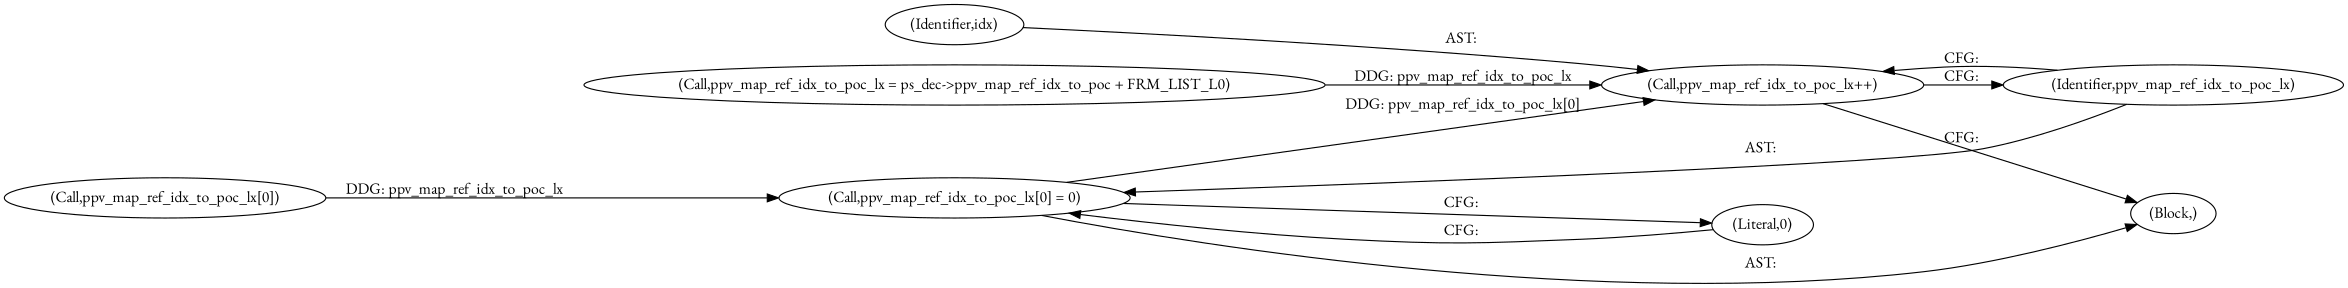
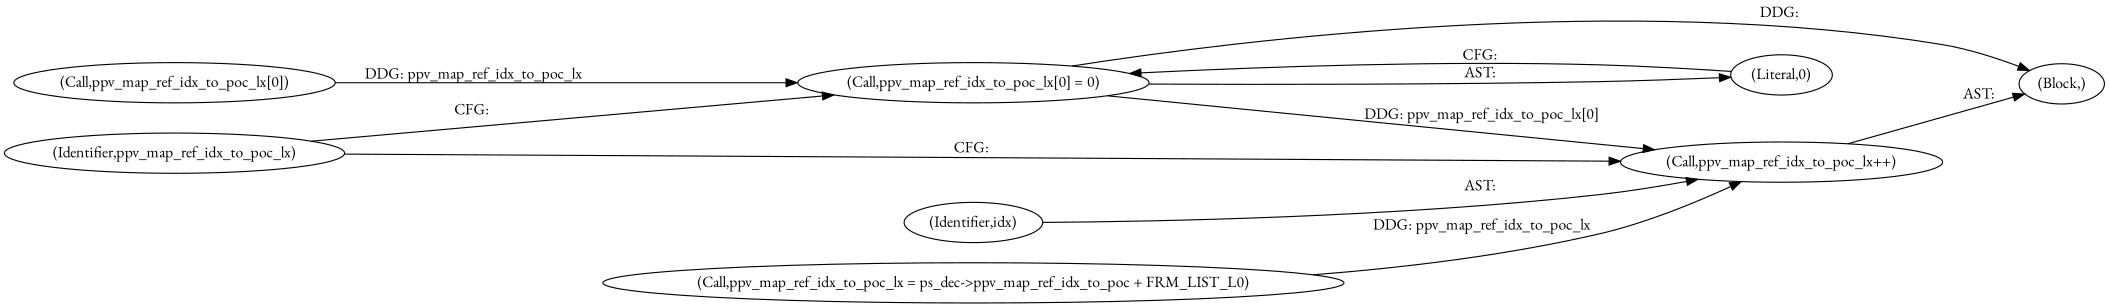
(1958, 85) -> none
(1964, 138) -> (1981, 94)
(1763, 148) -> (474, 110)
(1463, 203) -> (1482, 73)
(1763, 263) -> (1782, 13)
